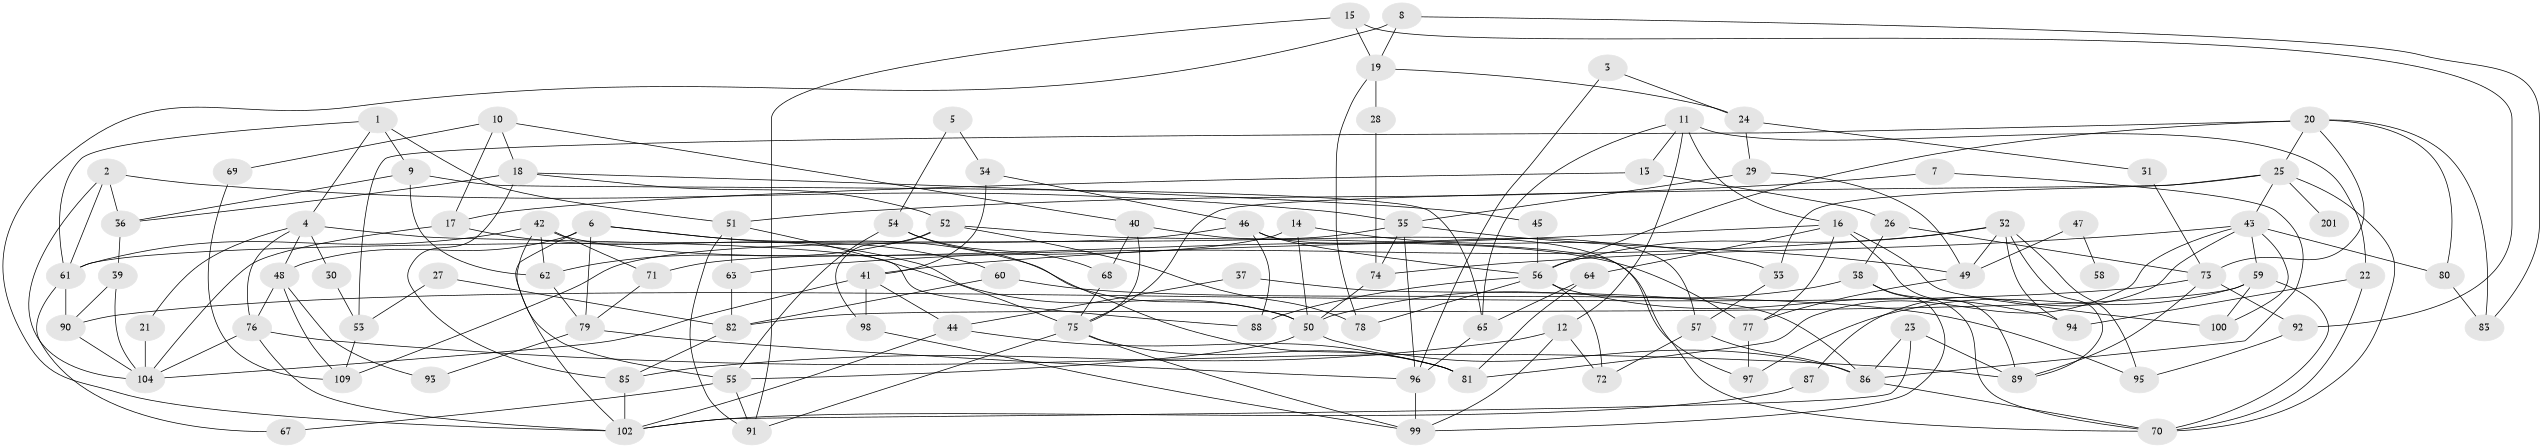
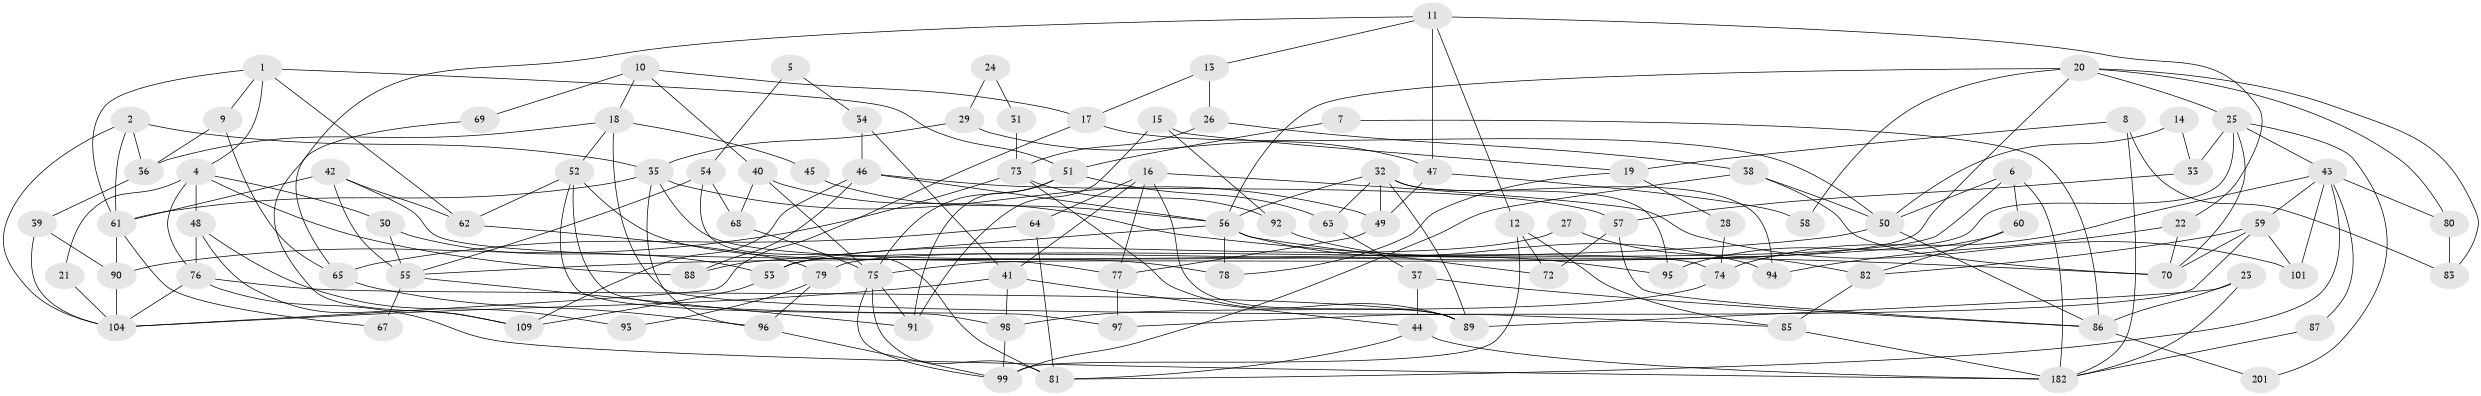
(1608, 68) -> none
(1563, 82) -> none
(1752, 201) -> (1433, 94)
(1899, 201) -> (1143, 149)
(2347, 245) -> (1916, 106)
(457, 250) -> none
none -> (397, 254)
(450, 256) -> (368, 149)
(652, 276) -> none
(732, 302) -> (1365, 246)
(1337, 306) -> (1451, 308)
(2219, 328) -> (2298, 276)
(1999, 404) -> (2173, 352)
(625, 432) -> (2059, 380)
